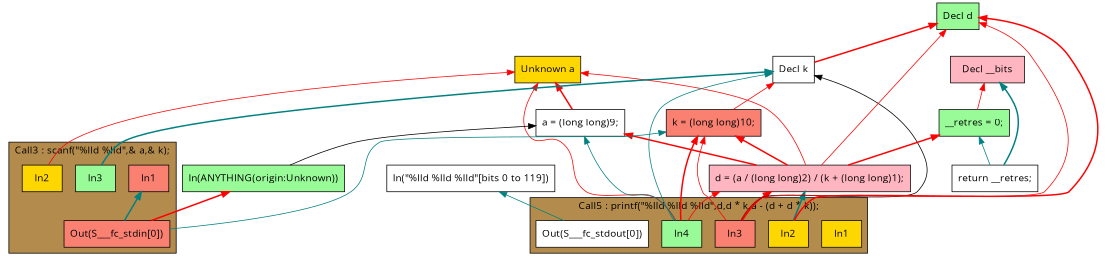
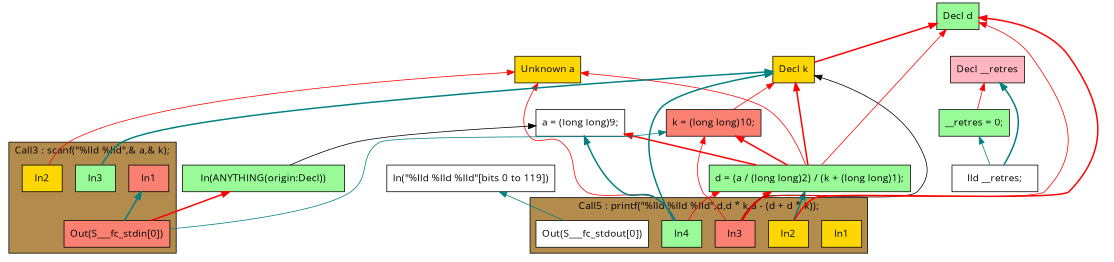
(794, 70) -> (794, 70)
(988, 70) -> (988, 70)
(566, 100) -> none
(658, 112) -> (658, 112)
(890, 151) -> (802, 128)
(264, 178) -> (264, 178)
(810, 178) -> (810, 178)
(995, 178) -> (995, 178)
(683, 181) -> none
(619, 189) -> (619, 189)
